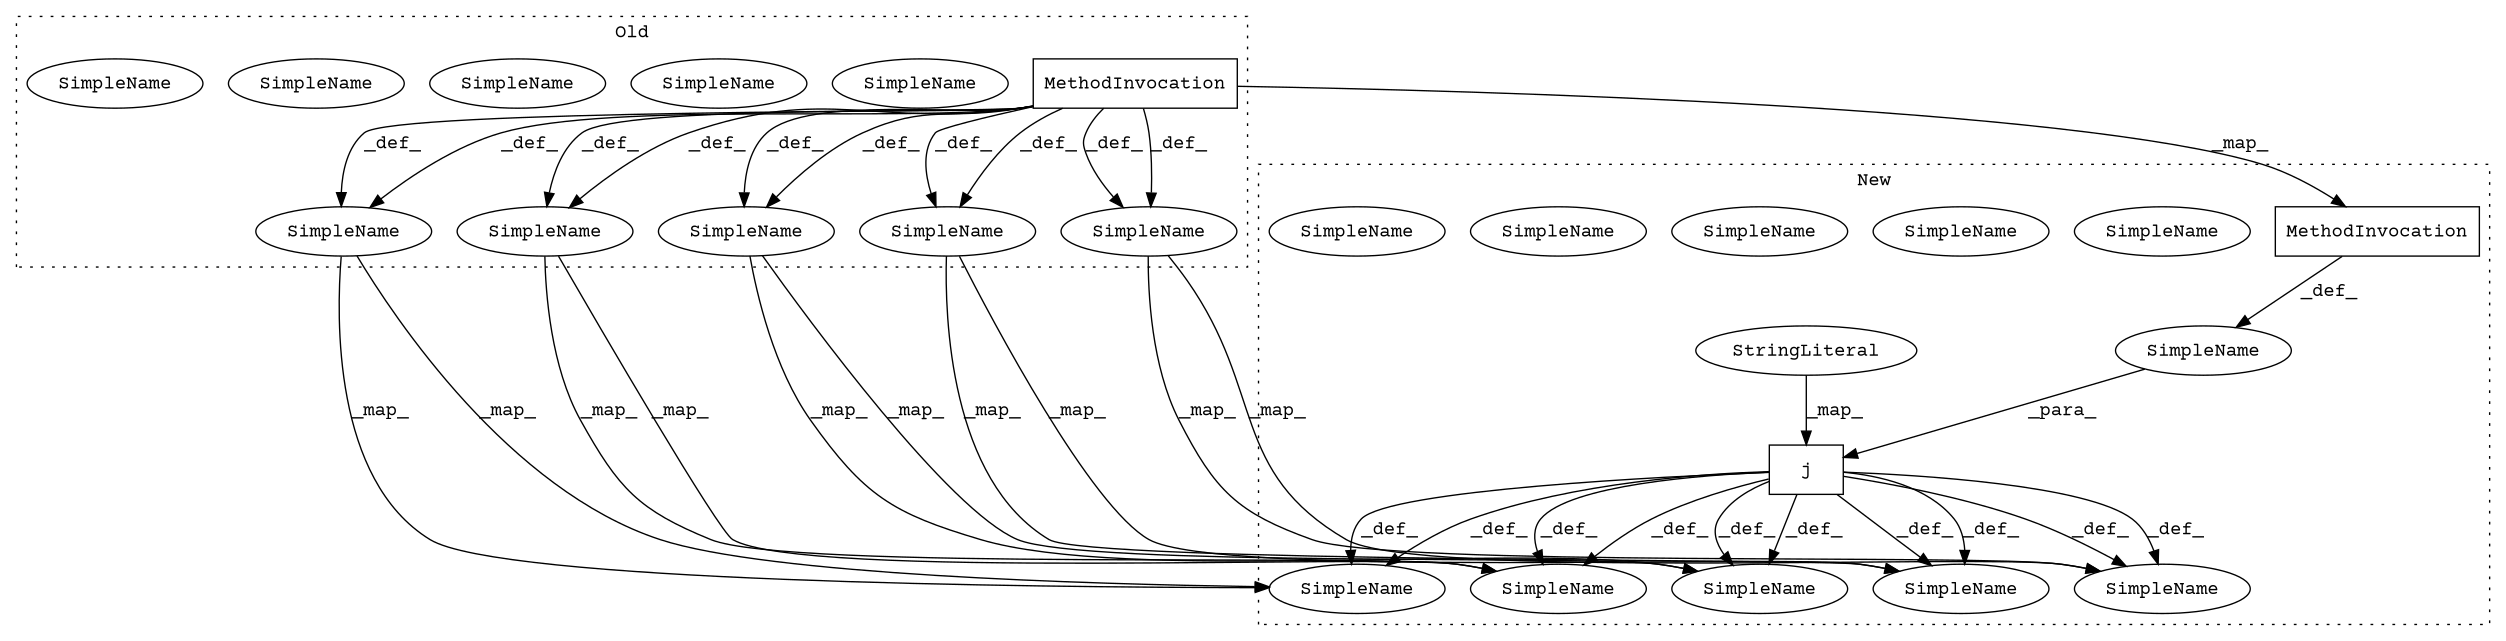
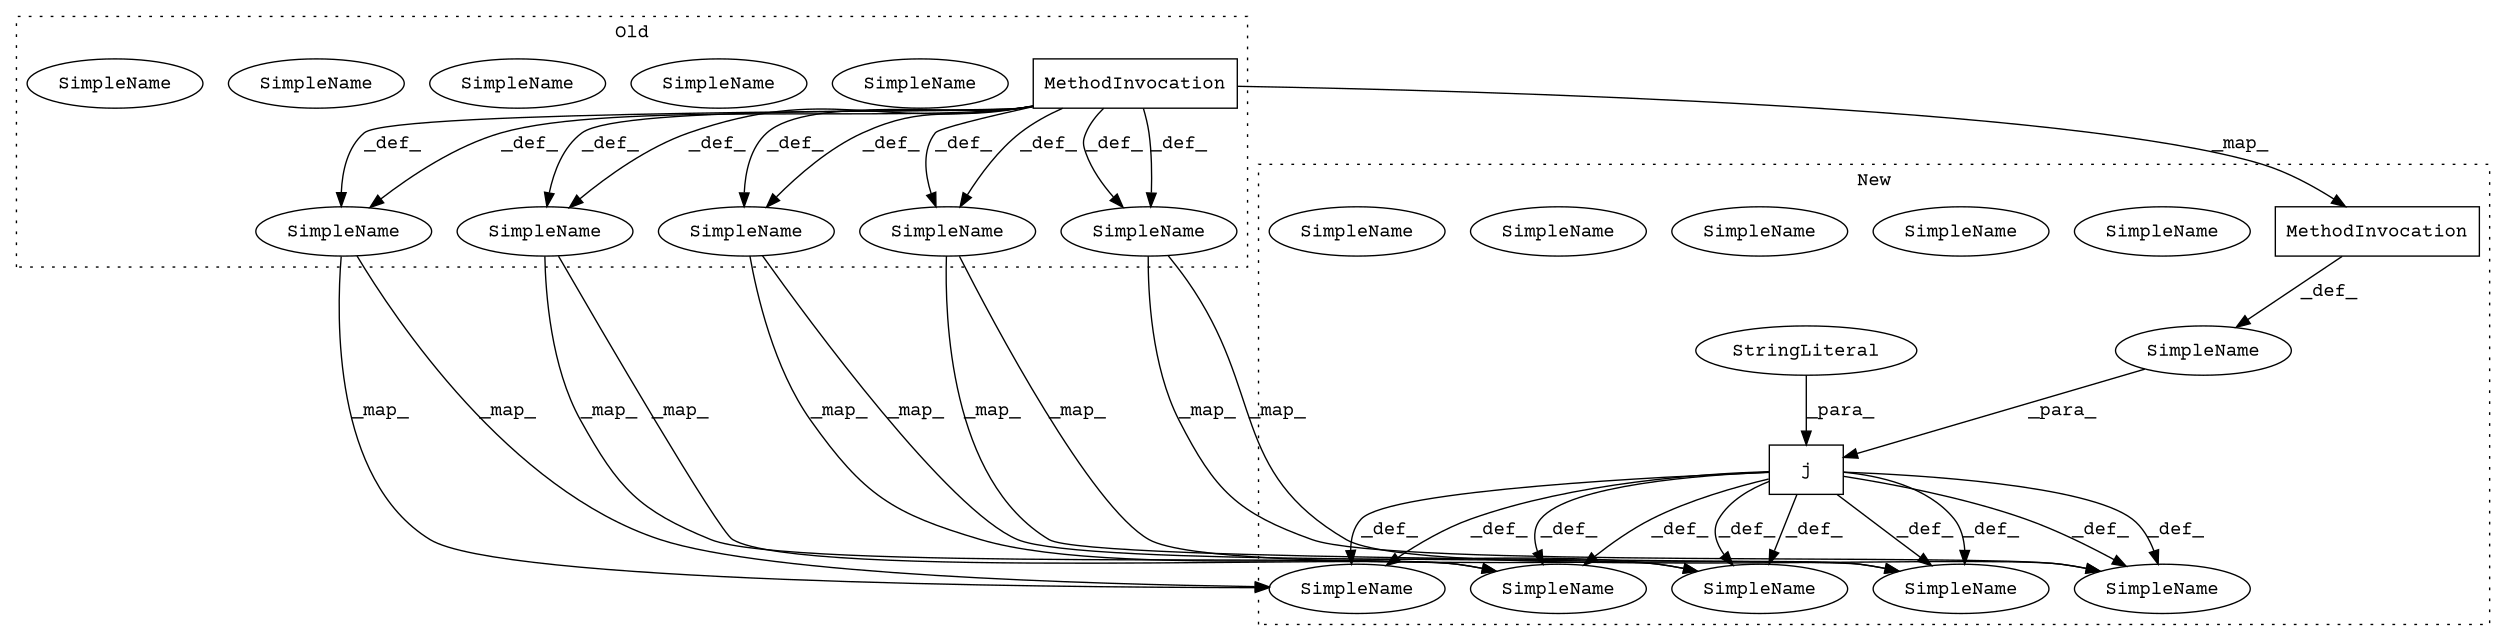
(1835, 410) -> (1841, 410)
